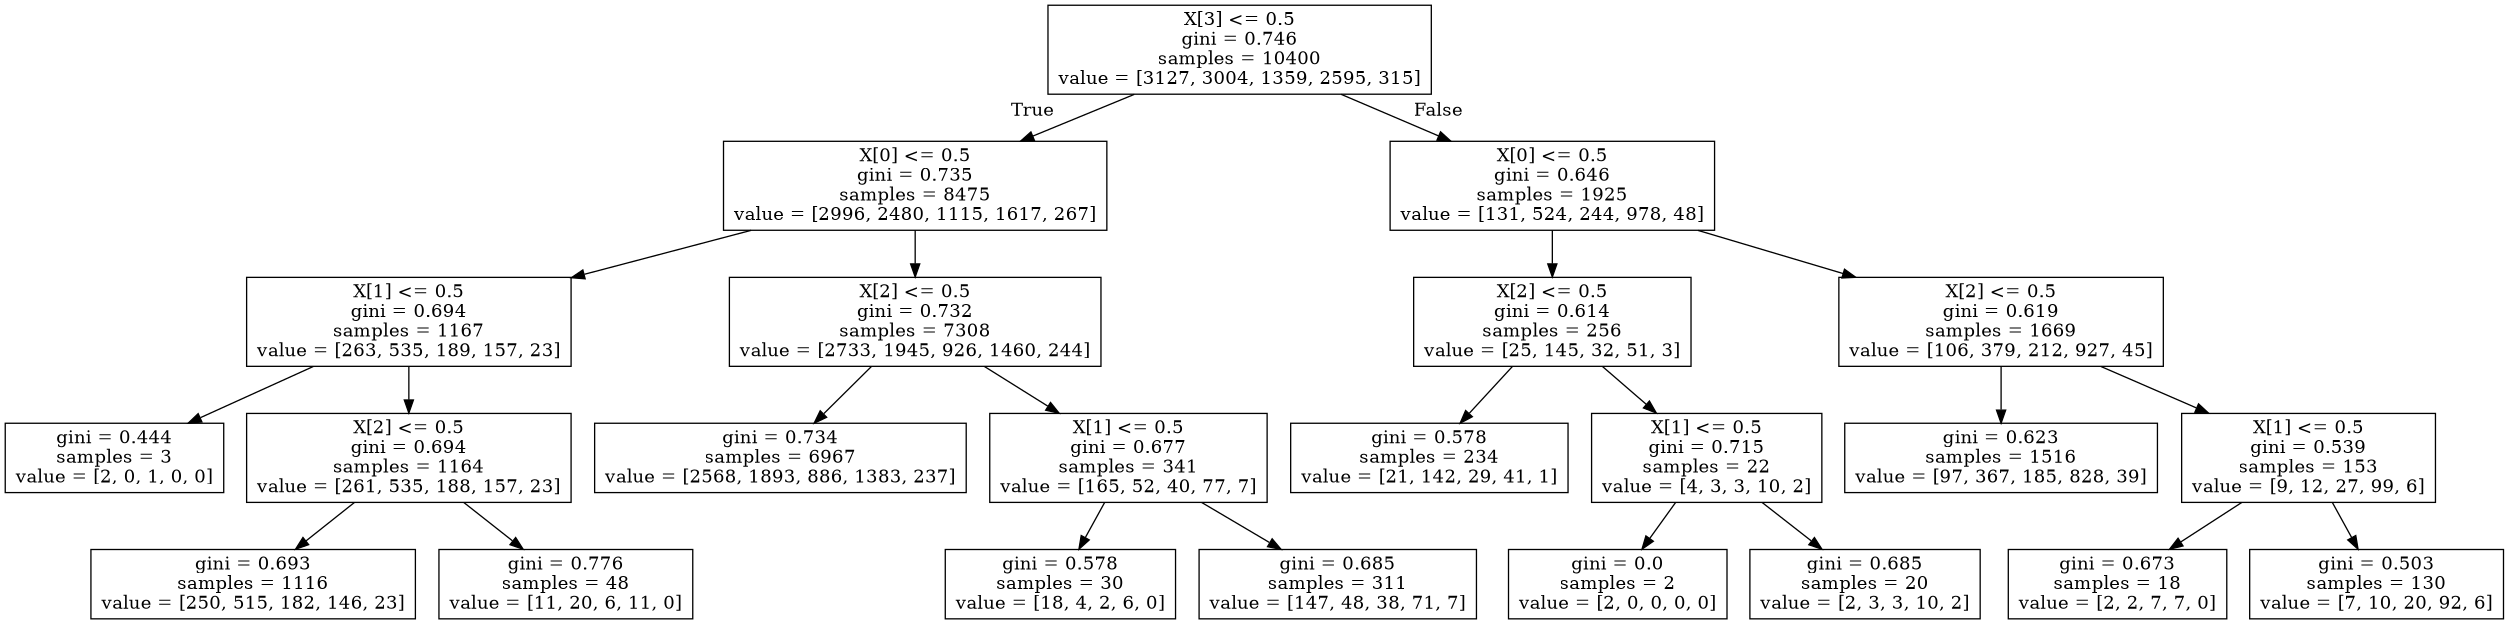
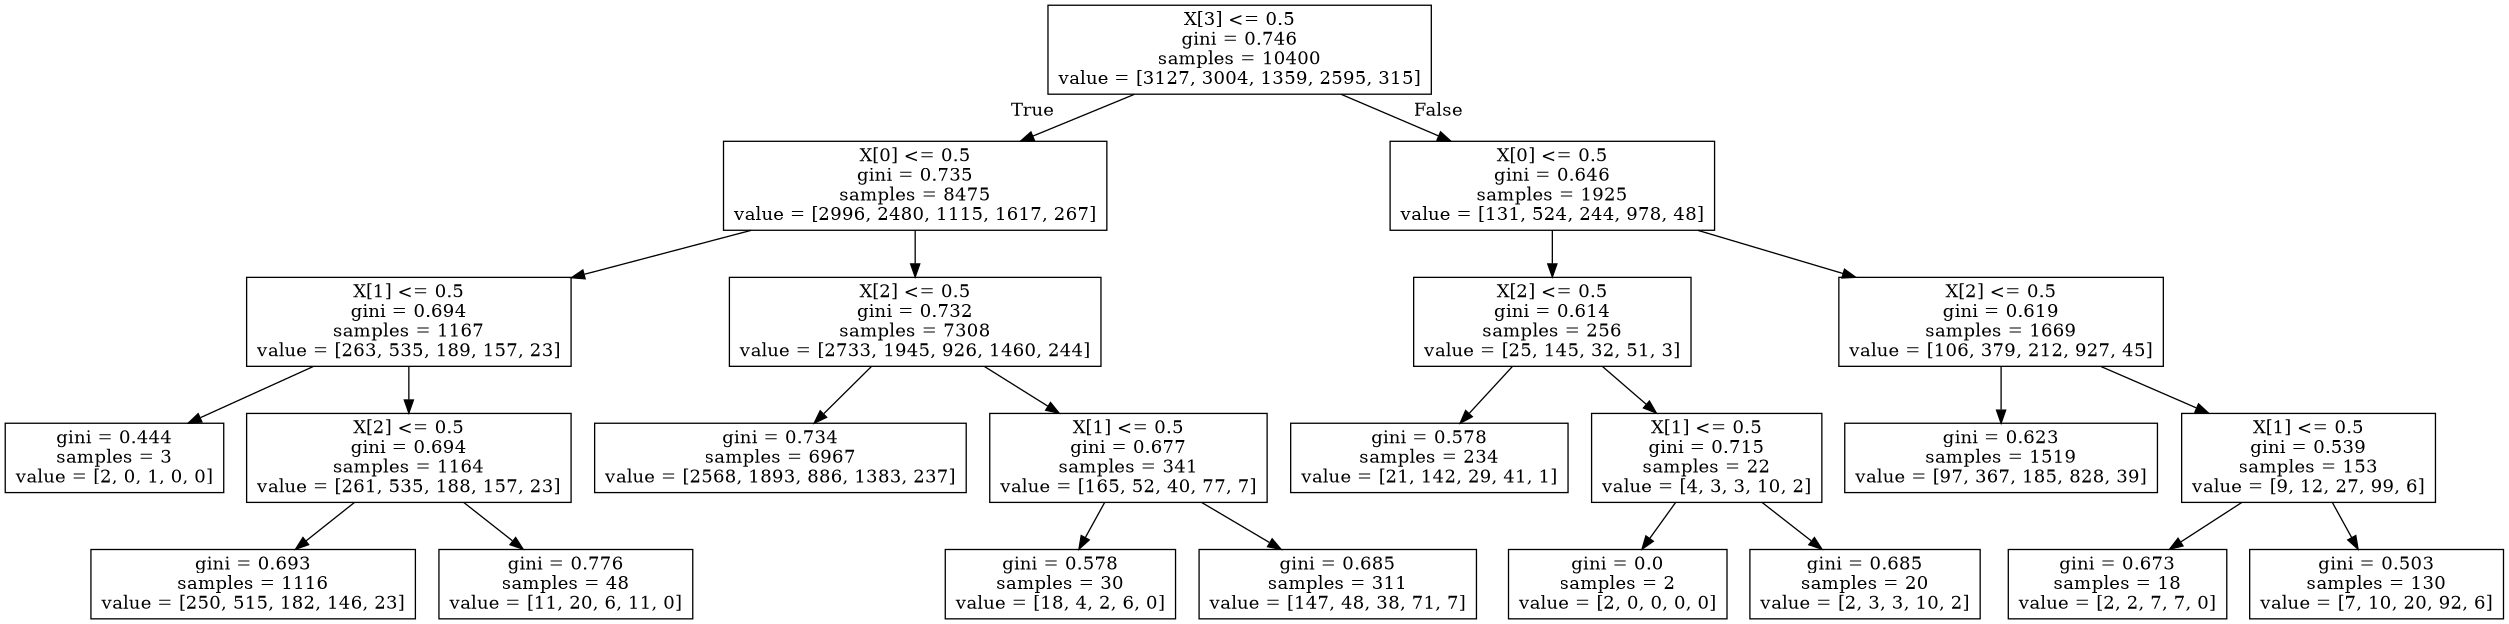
(2001, 458) -> (2001, 458)
